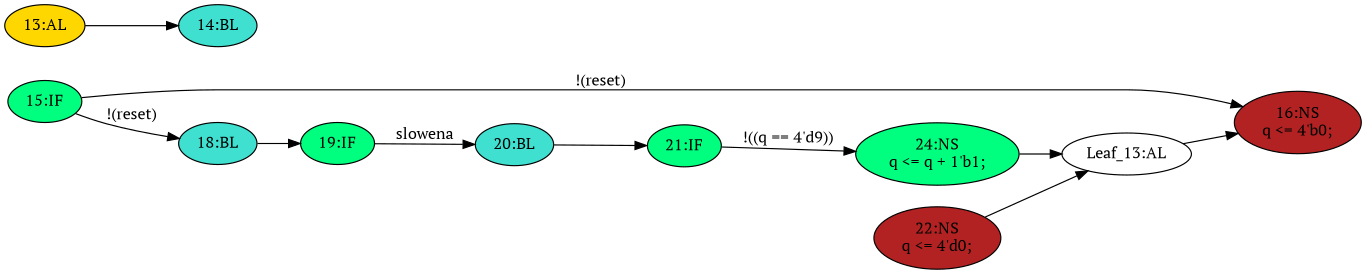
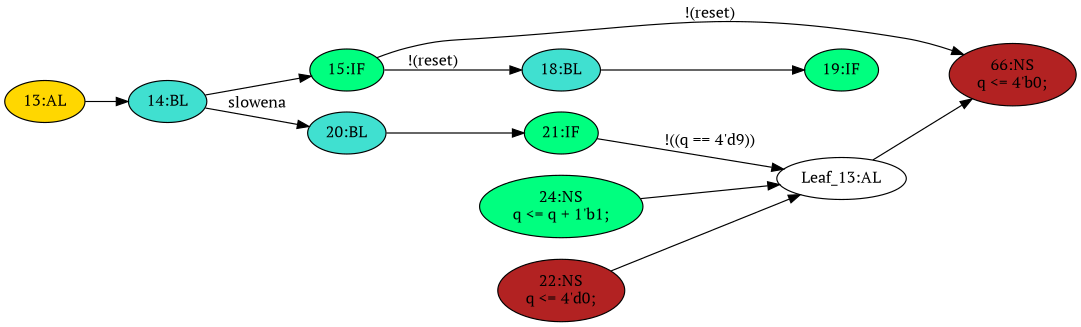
none -> (253, 87)
(1298, 123) -> (1013, 75)
(419, 144) -> (251, 116)
(783, 149) -> (684, 153)
